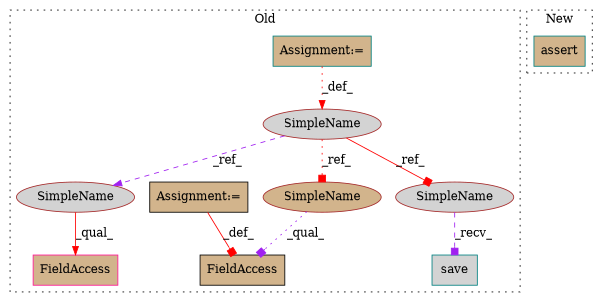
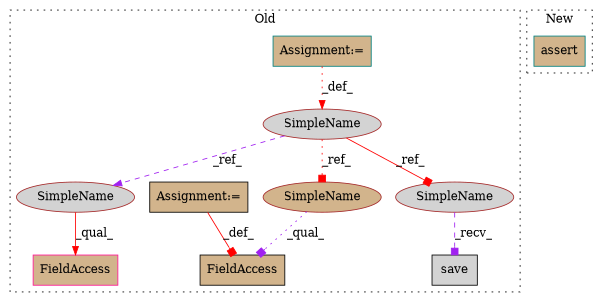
(455, 270) -> (455, 270)
